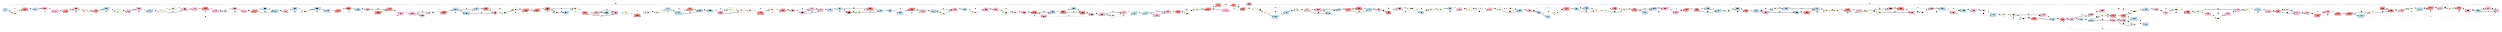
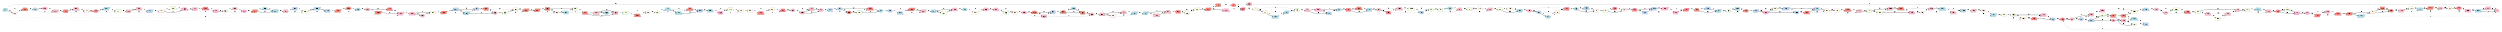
none -> (2378, 10)
(384, 11) -> (389, 13)
(730, 13) -> (730, 13)
